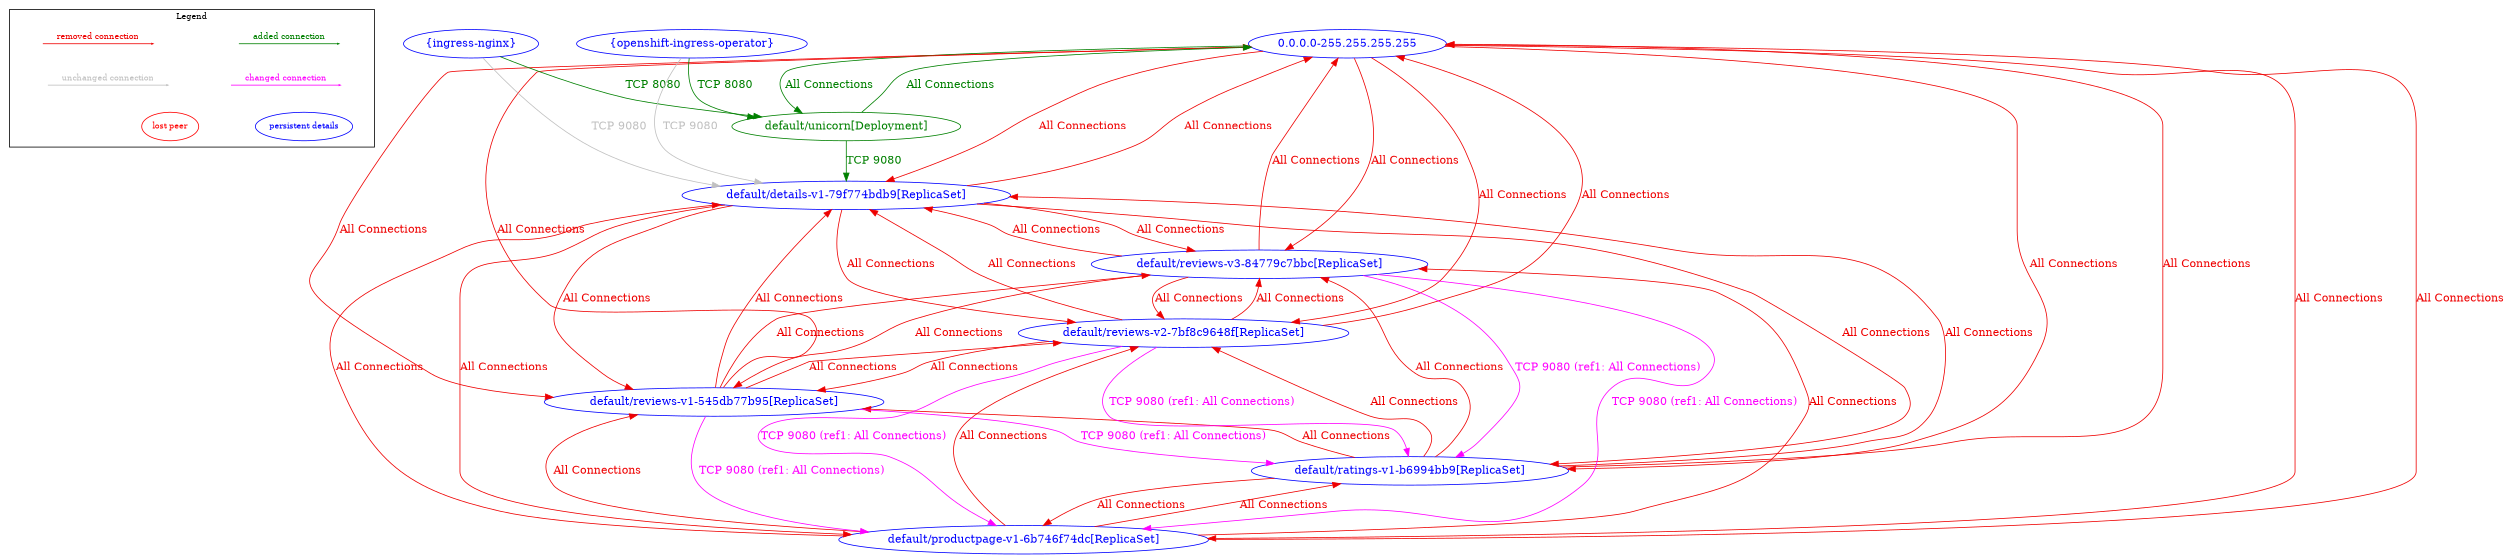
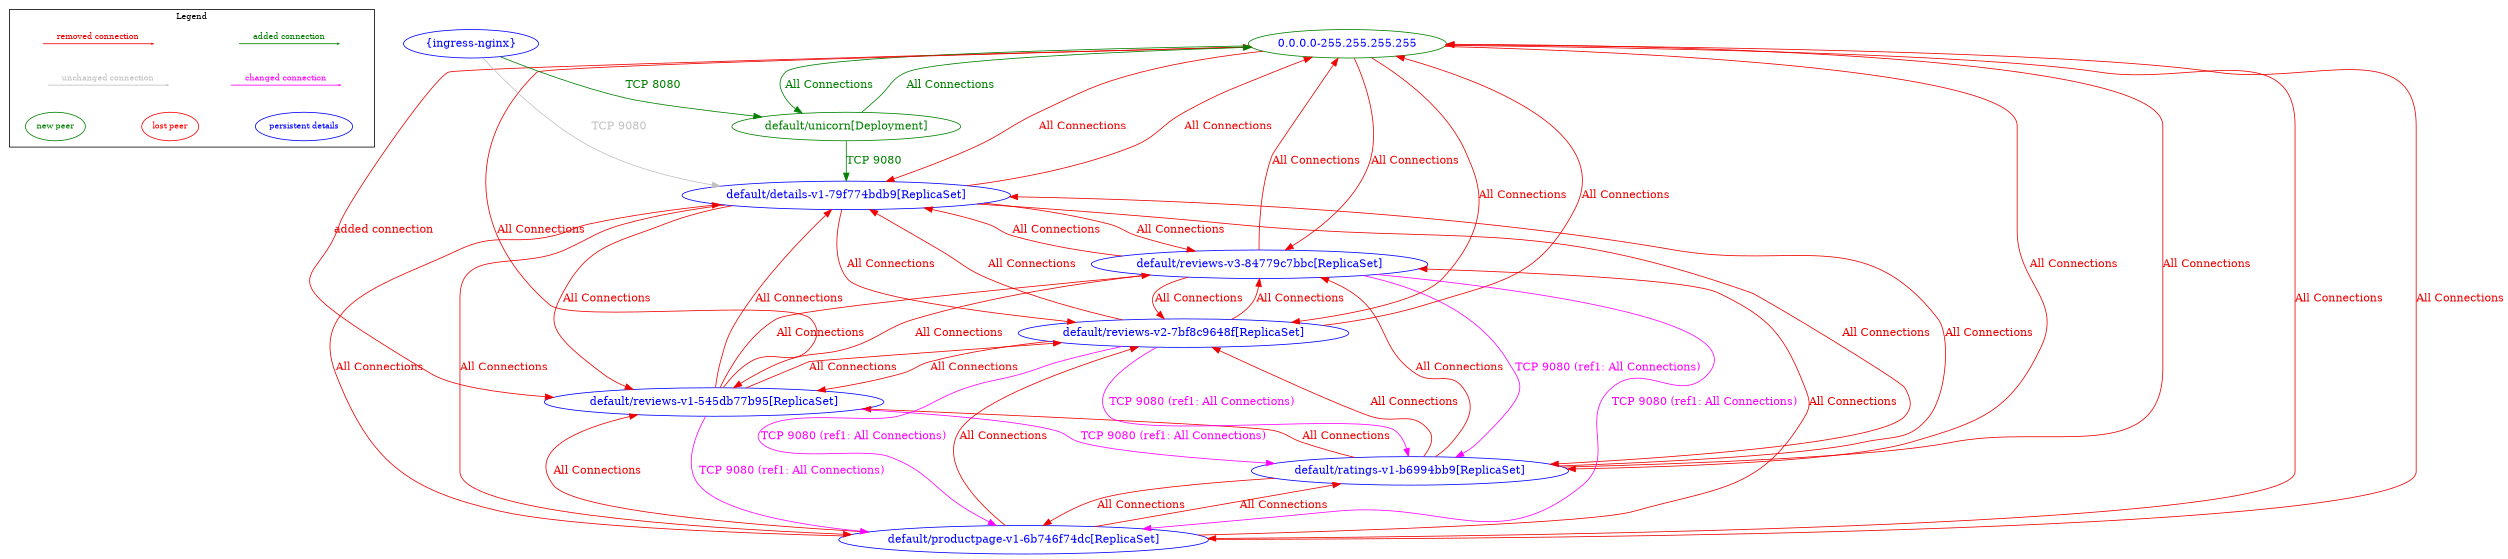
(692, 44) -> none
(1347, 44) -> (1347, 44)
none -> (55, 127)
(384, 230) -> (384, 230)
